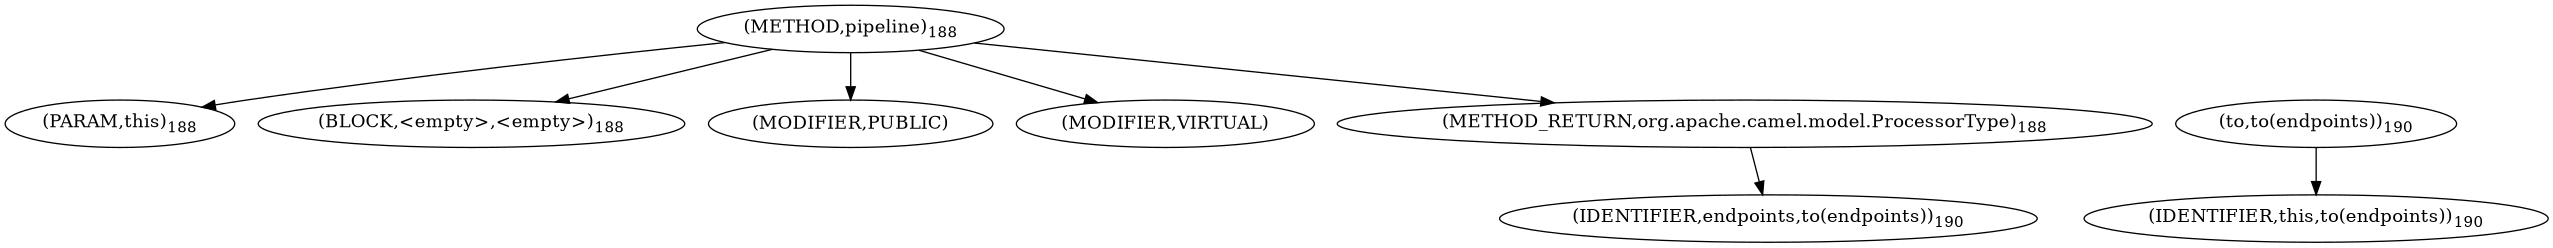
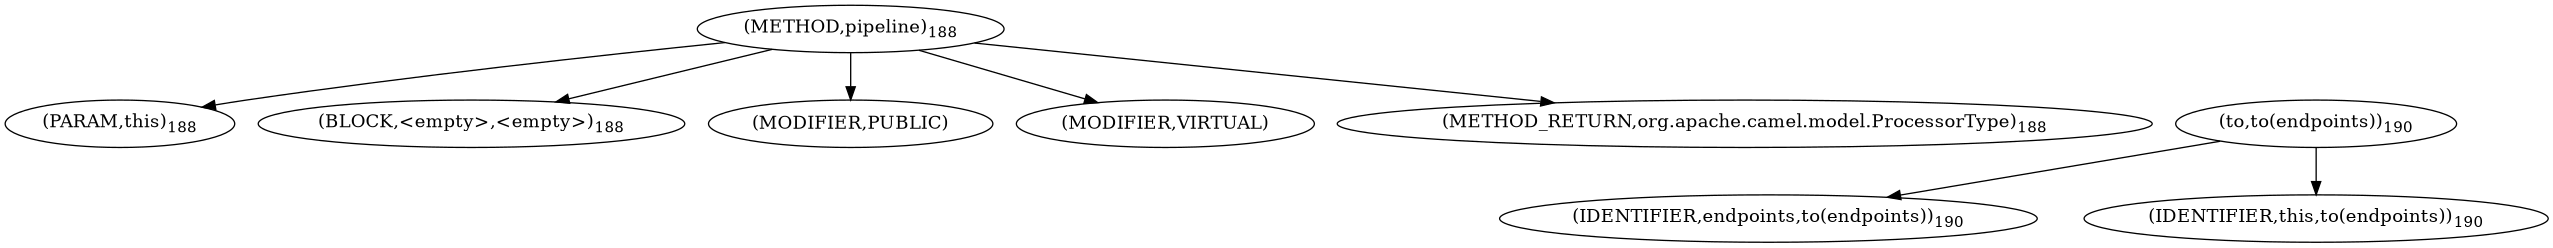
(1755, 165) -> (2060, 168)
